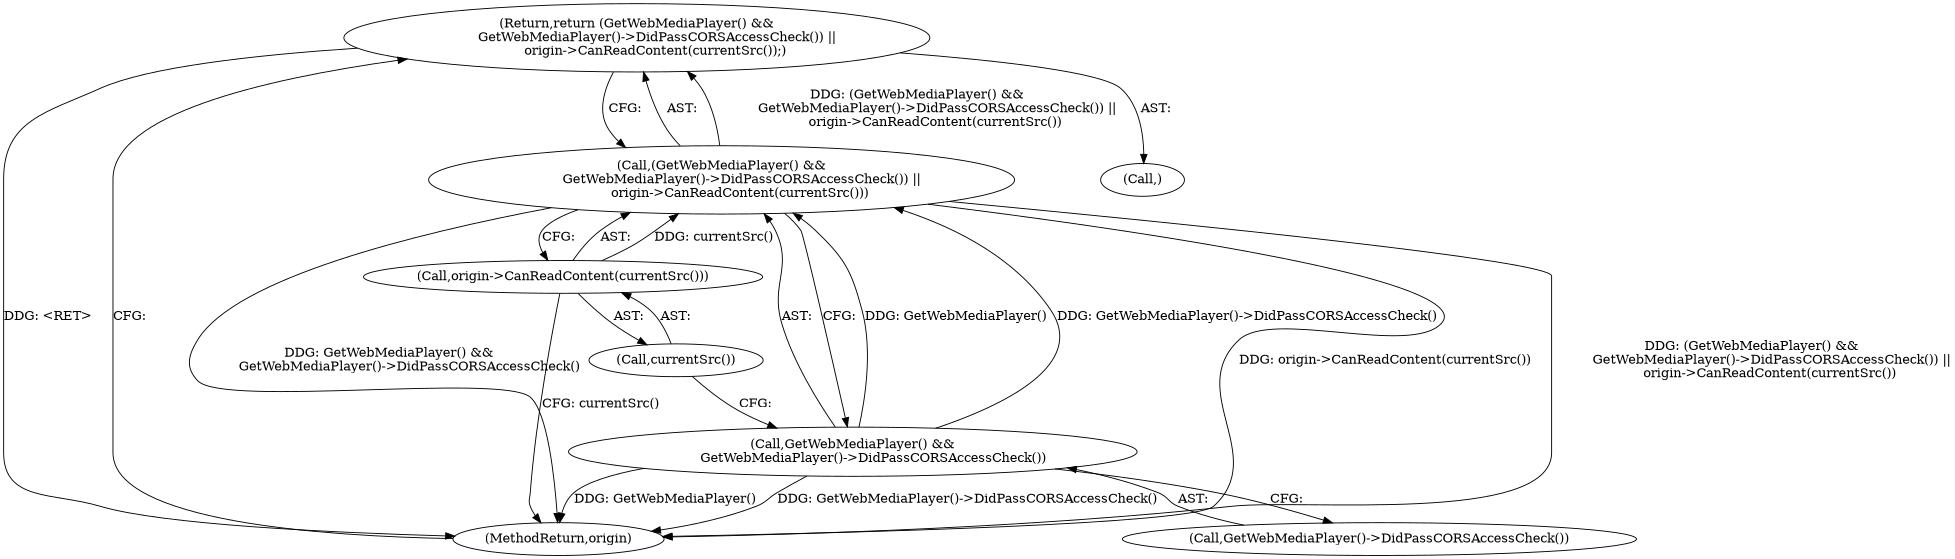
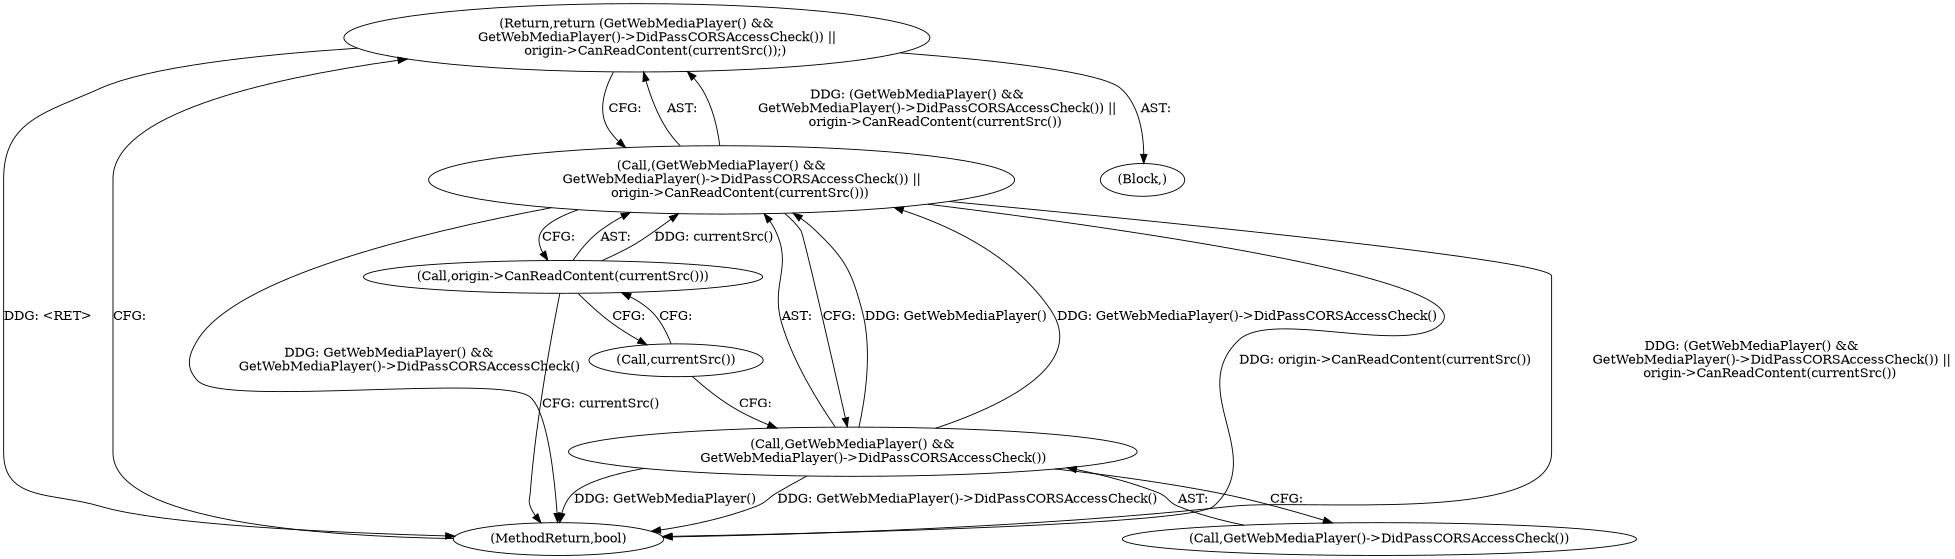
(1143, 180) -> (1143, 180)
(631, 317) -> (631, 317)
(678, 317) -> (678, 317)
(559, 539) -> (559, 539)
